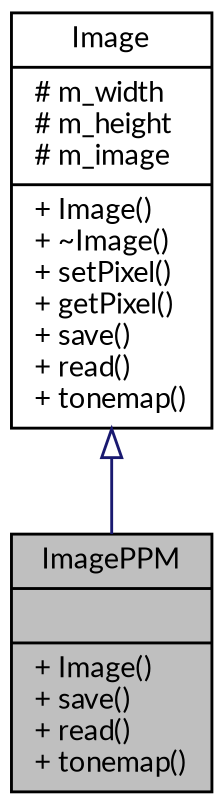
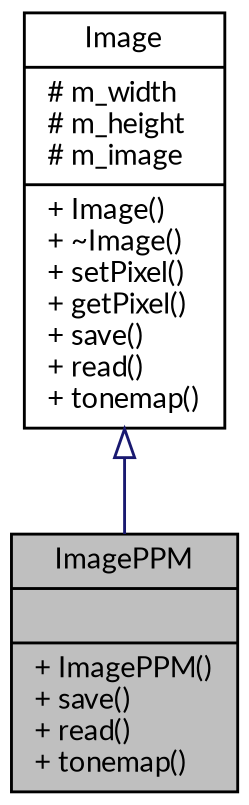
(95, 669) -> (125, 669)
